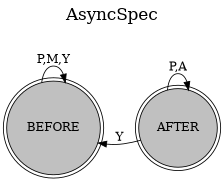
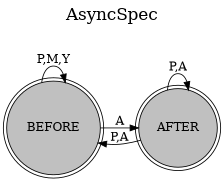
none -> (115, 128)
(120, 138) -> (120, 138)
